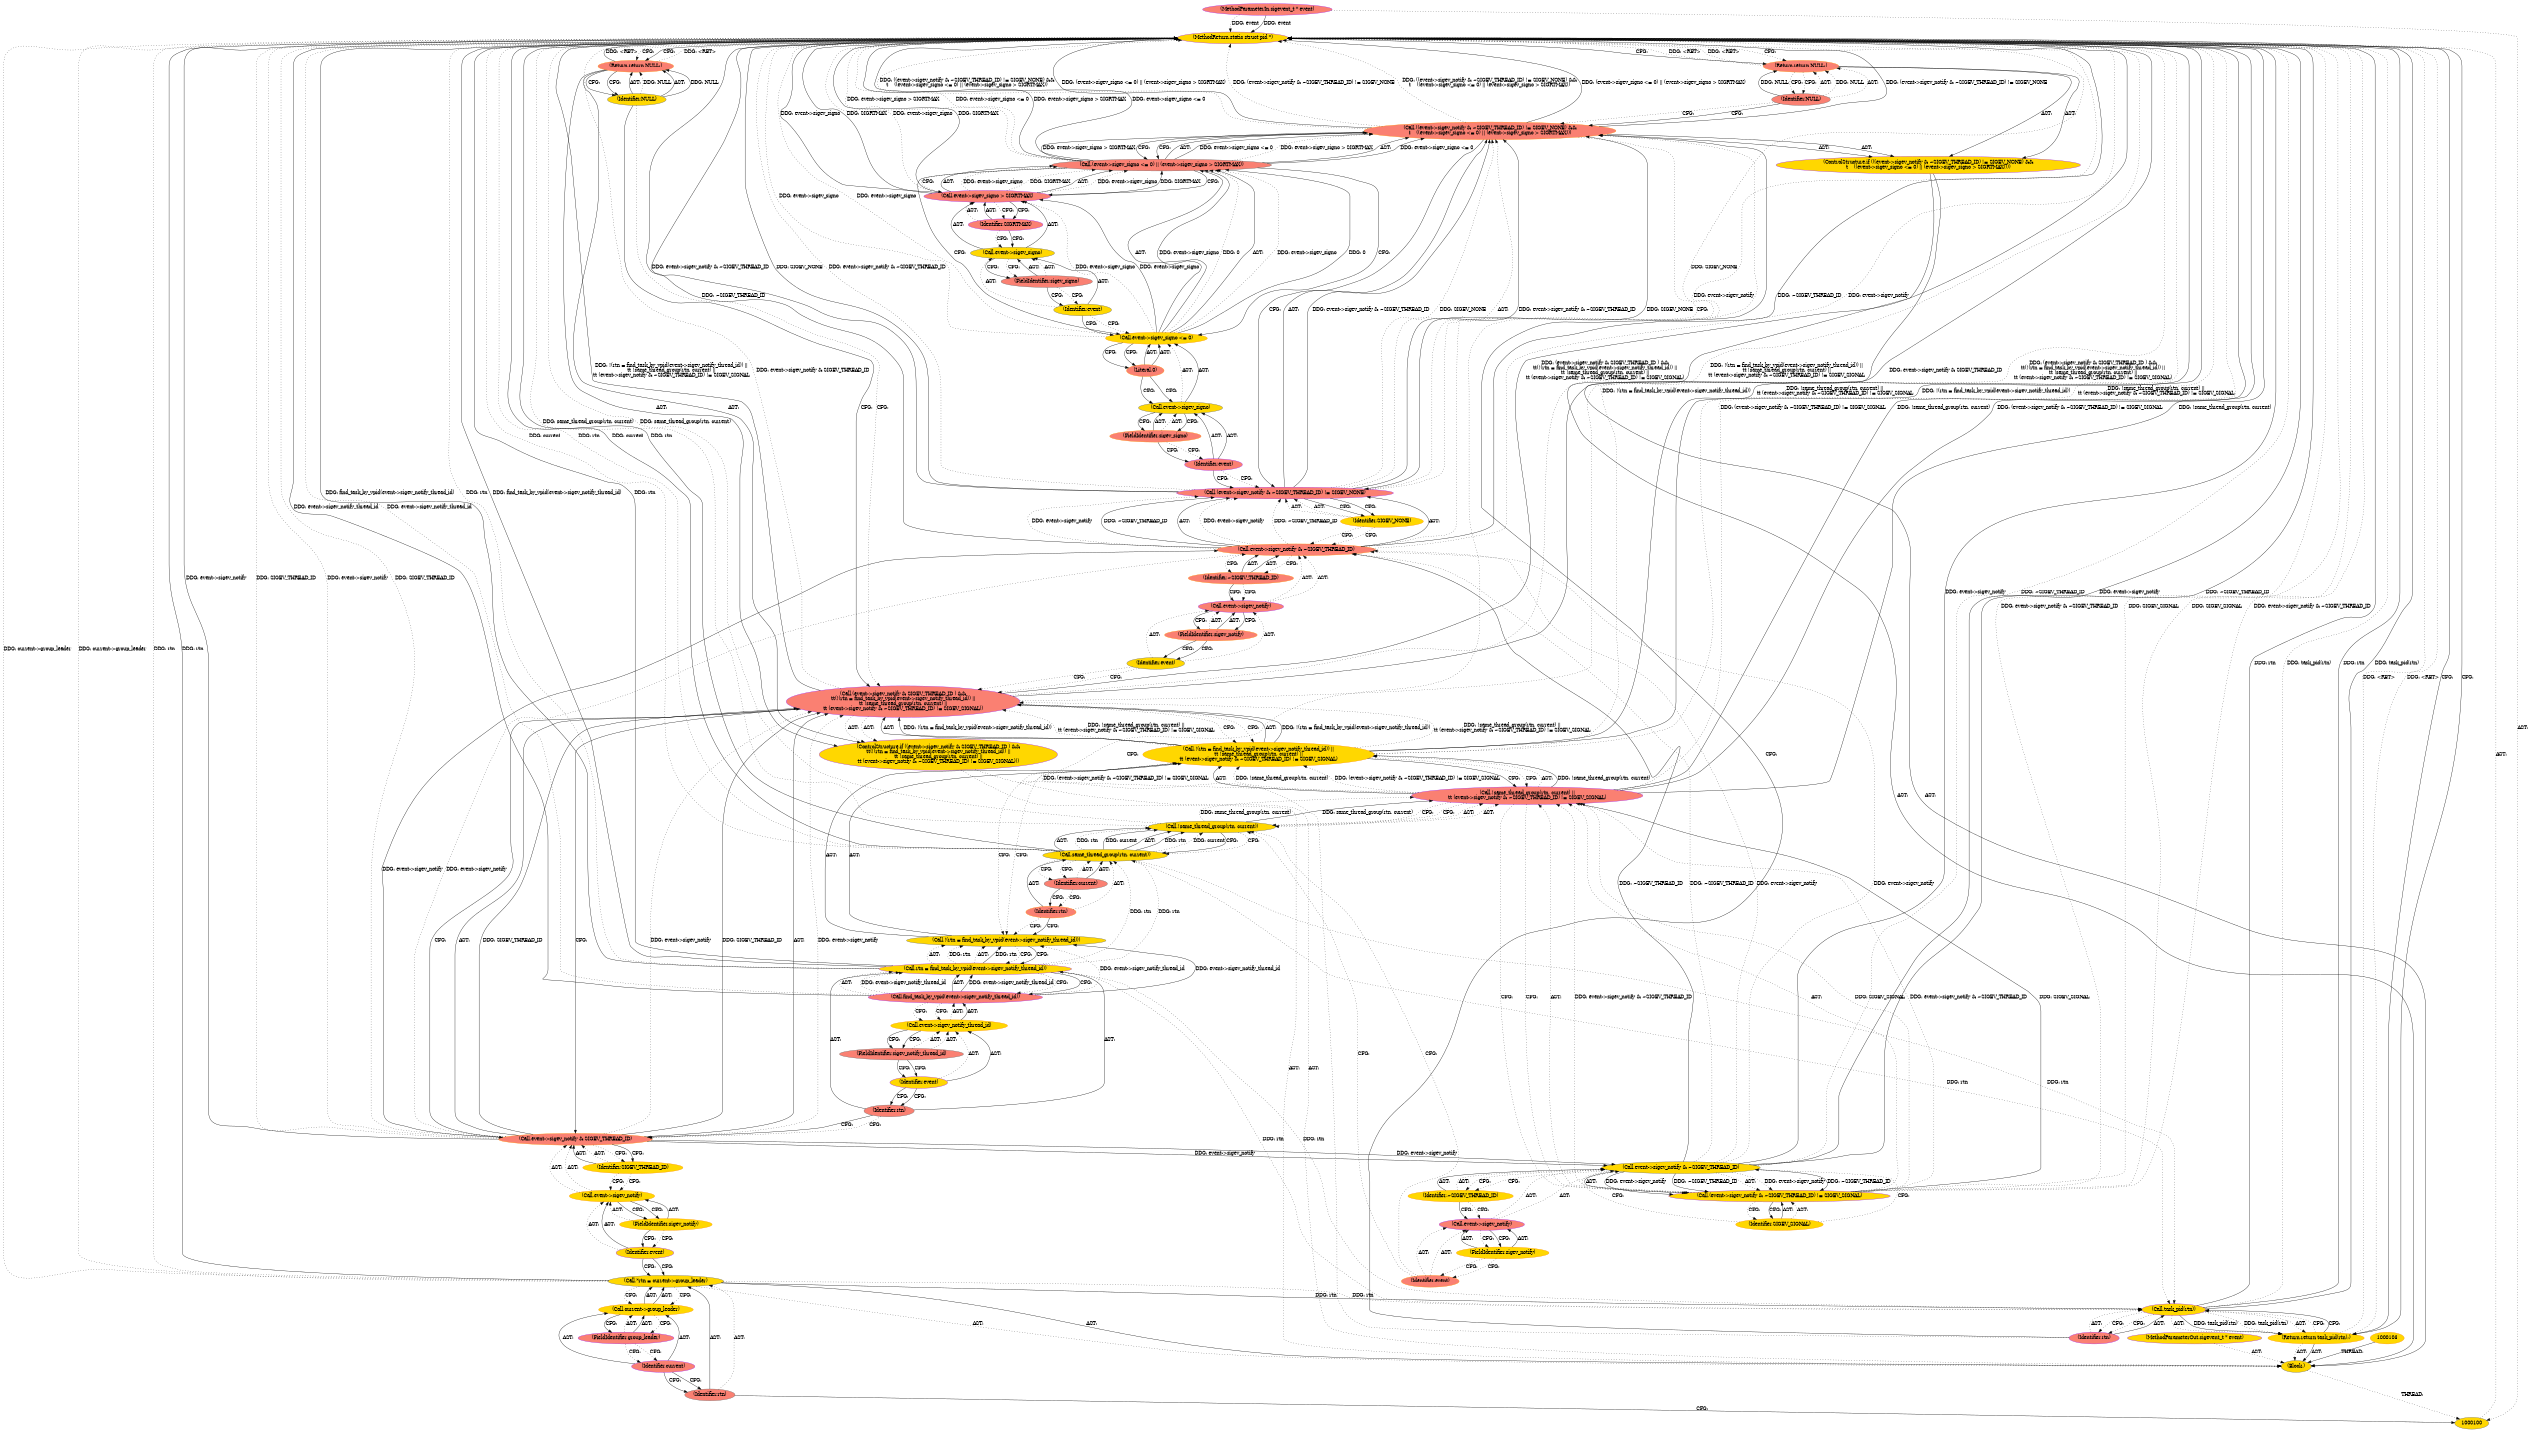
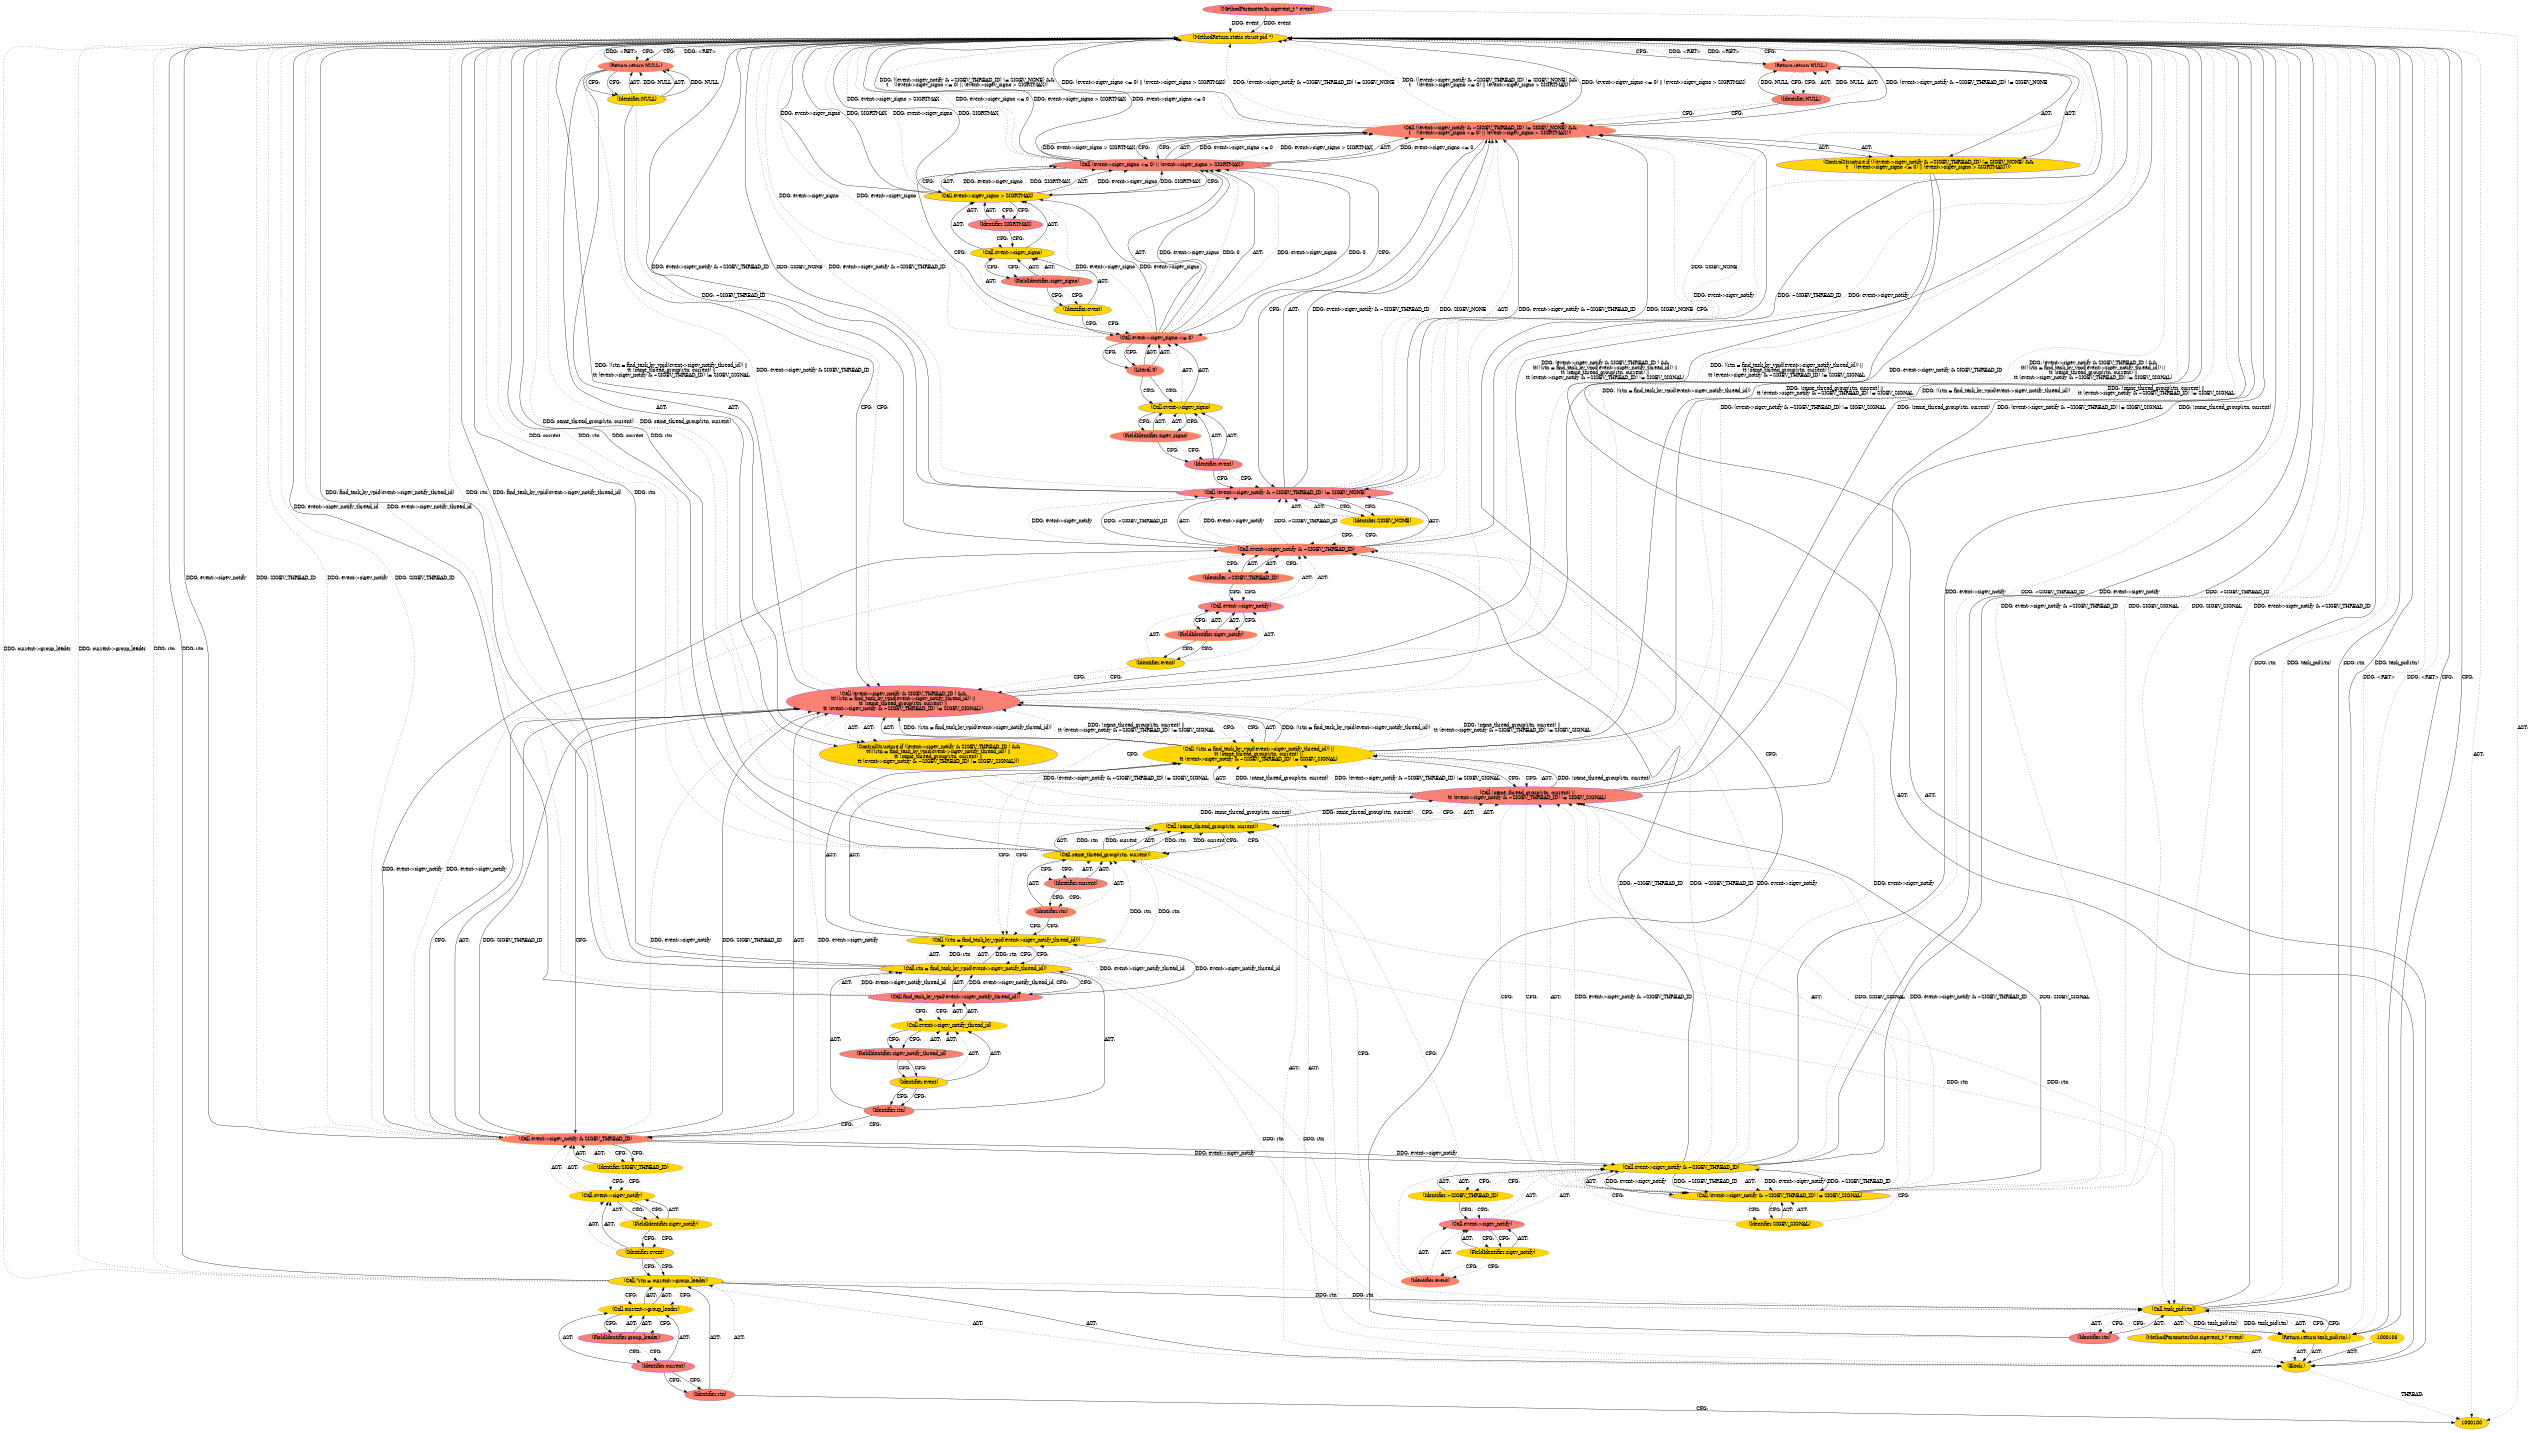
(2496, 139) -> (2480, 140)
(987, 196) -> (987, 196)
(1156, 338) -> (1156, 338)
(2353, 1352) -> (2353, 1352)
